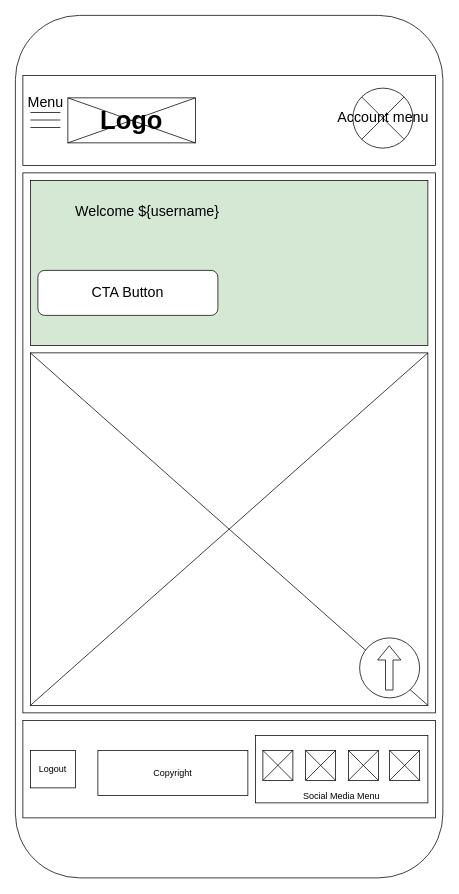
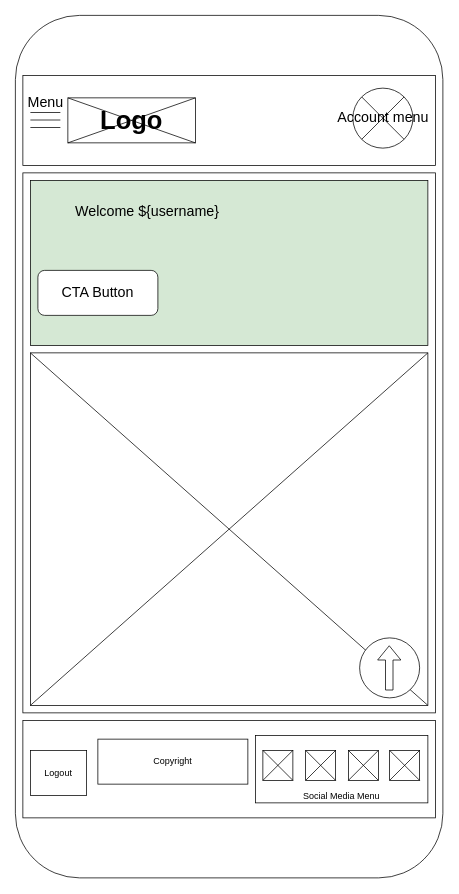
(128, 293) -> (98, 293)
(53, 769) -> (59, 773)
(173, 773) -> (173, 762)
